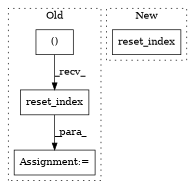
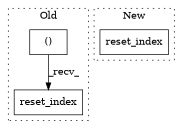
(55, 163) -> none
